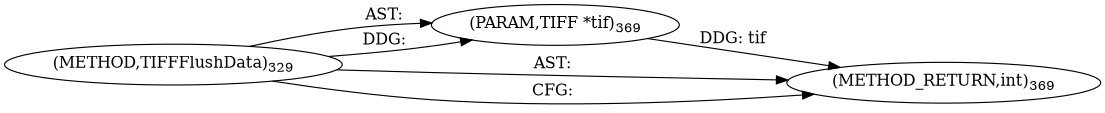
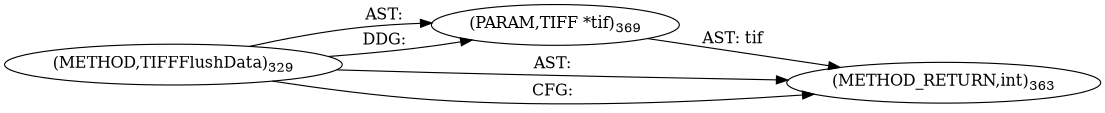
(733, 39) -> (733, 39)
(1042, 81) -> (1042, 81)
